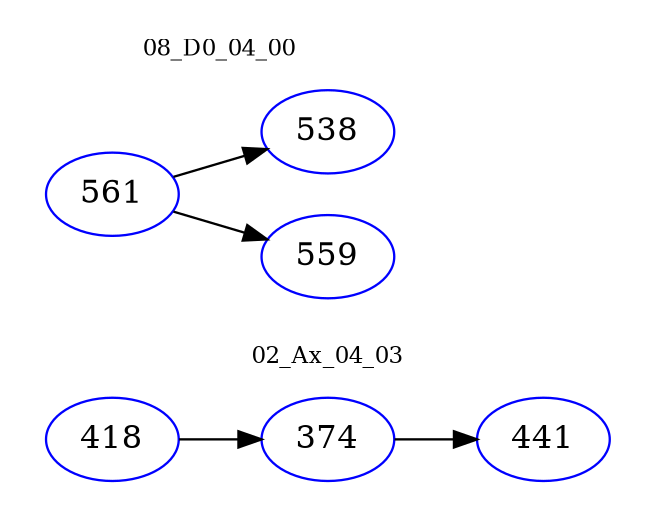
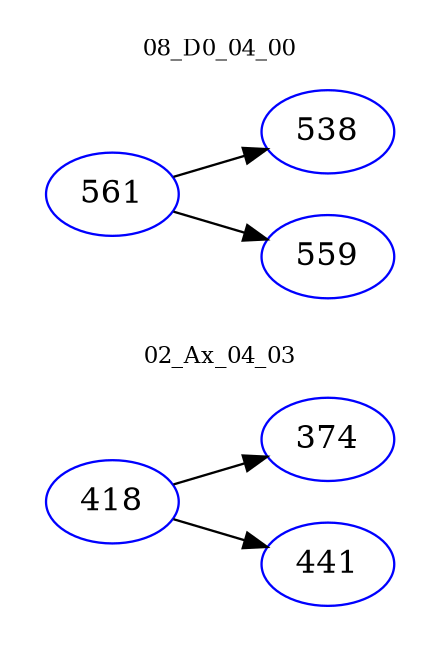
(424, 439) -> (209, 530)
